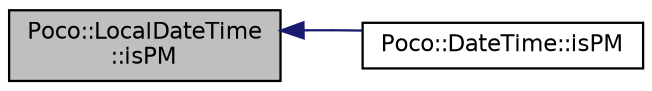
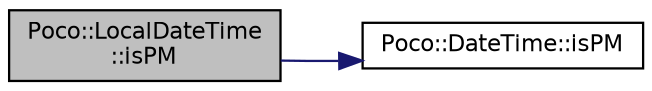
(333, 30) -> (310, 61)
